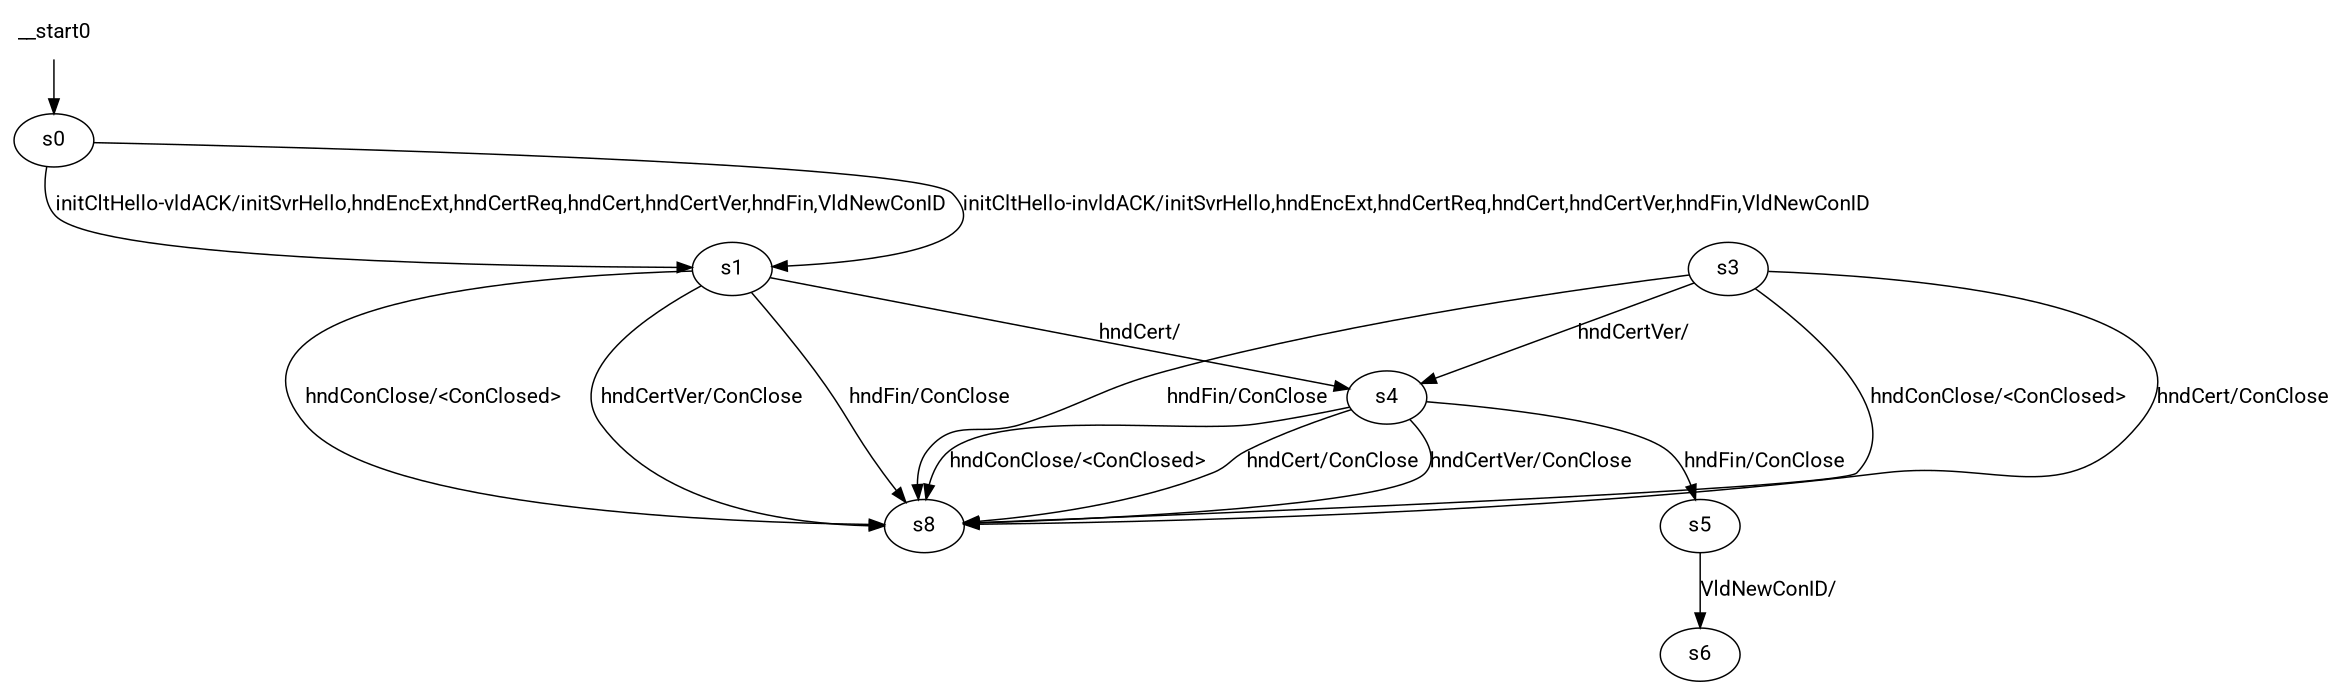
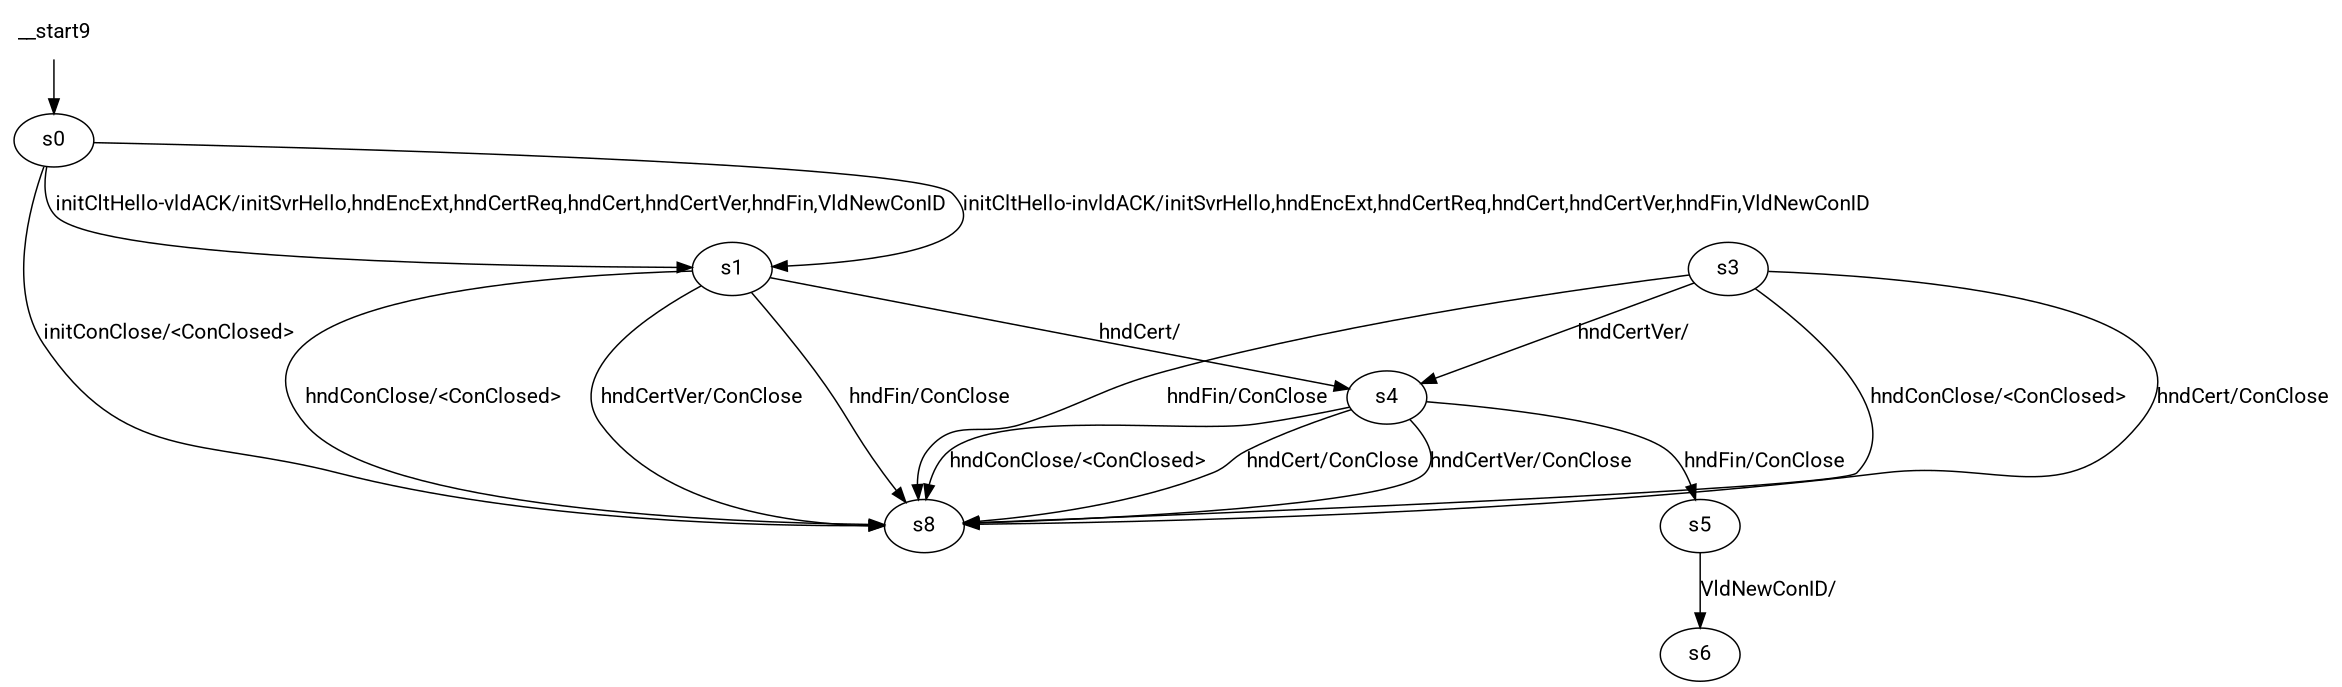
(54, 33) -> (54, 33)
none -> (346, 475)
